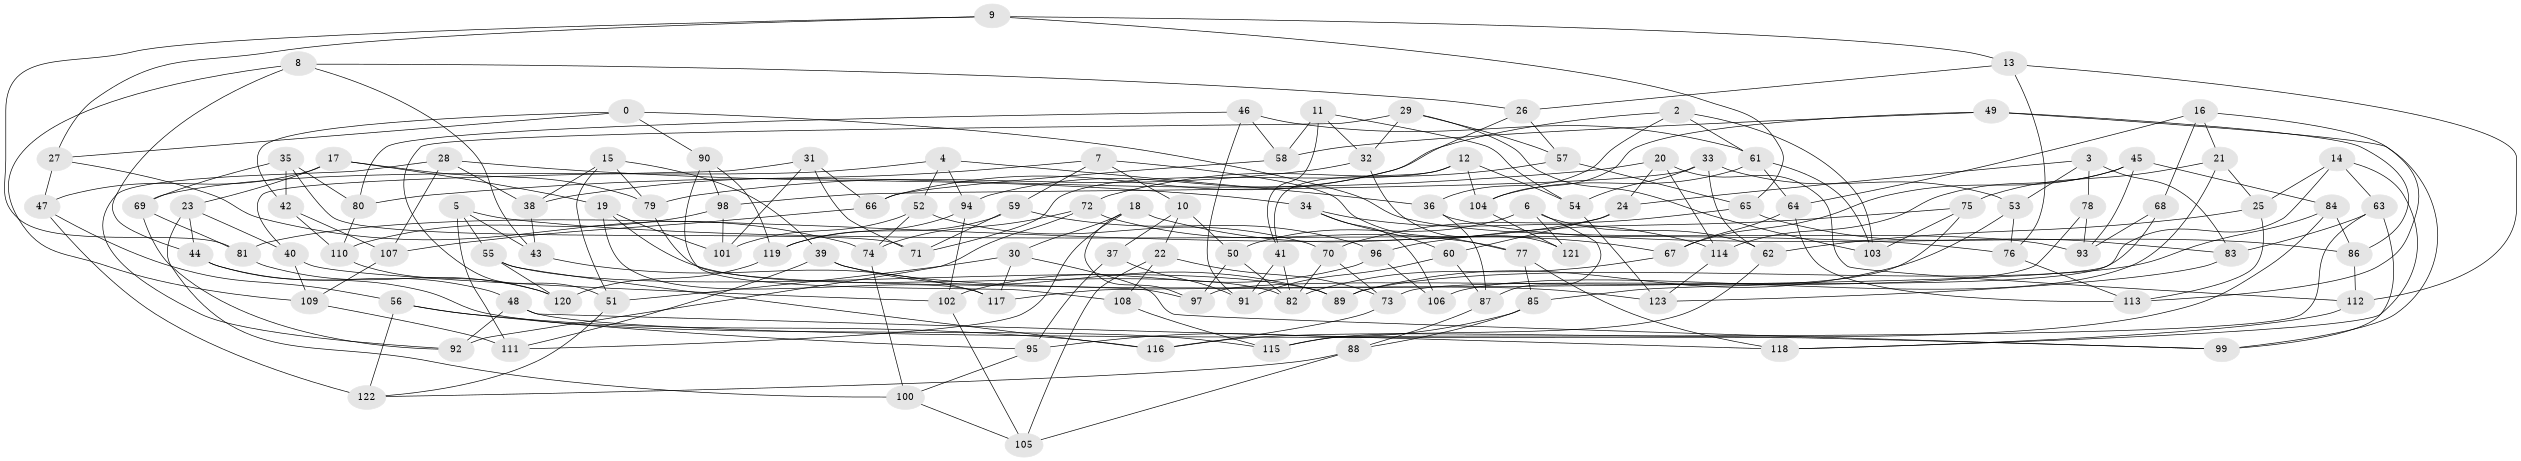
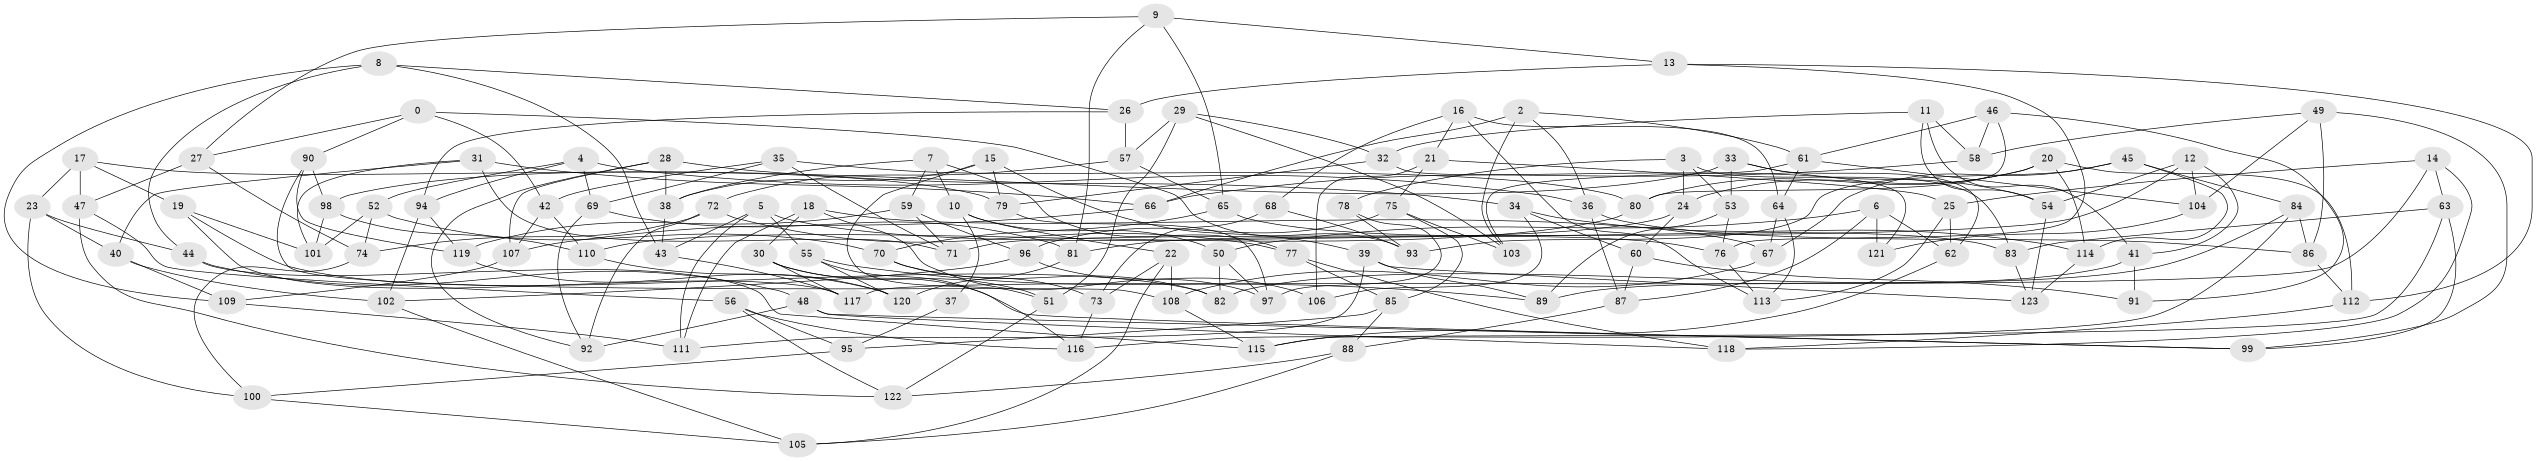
(1435, 272) -> (1470, 279)
(1179, 278) -> none
